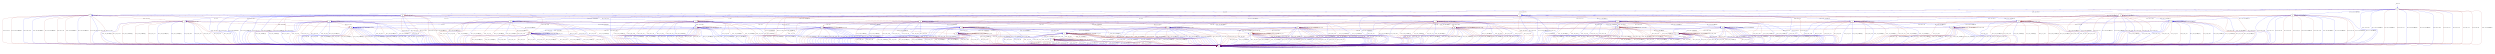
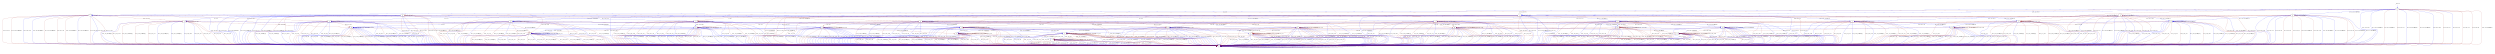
none -> (1109, 22)
